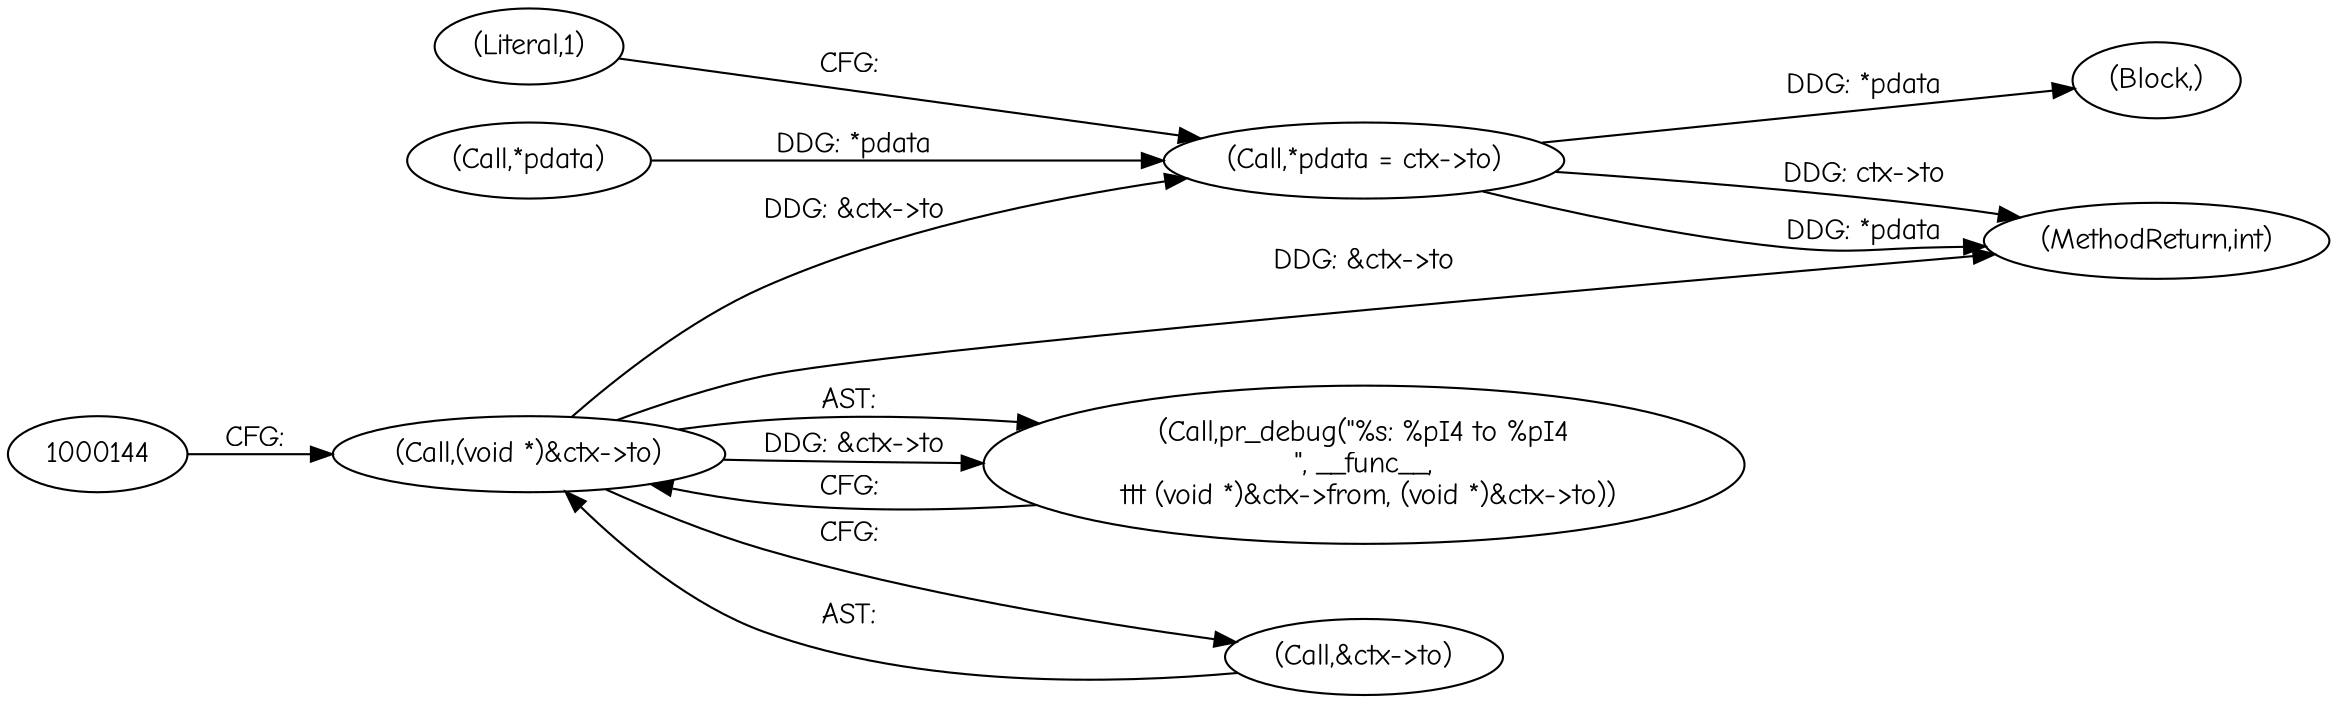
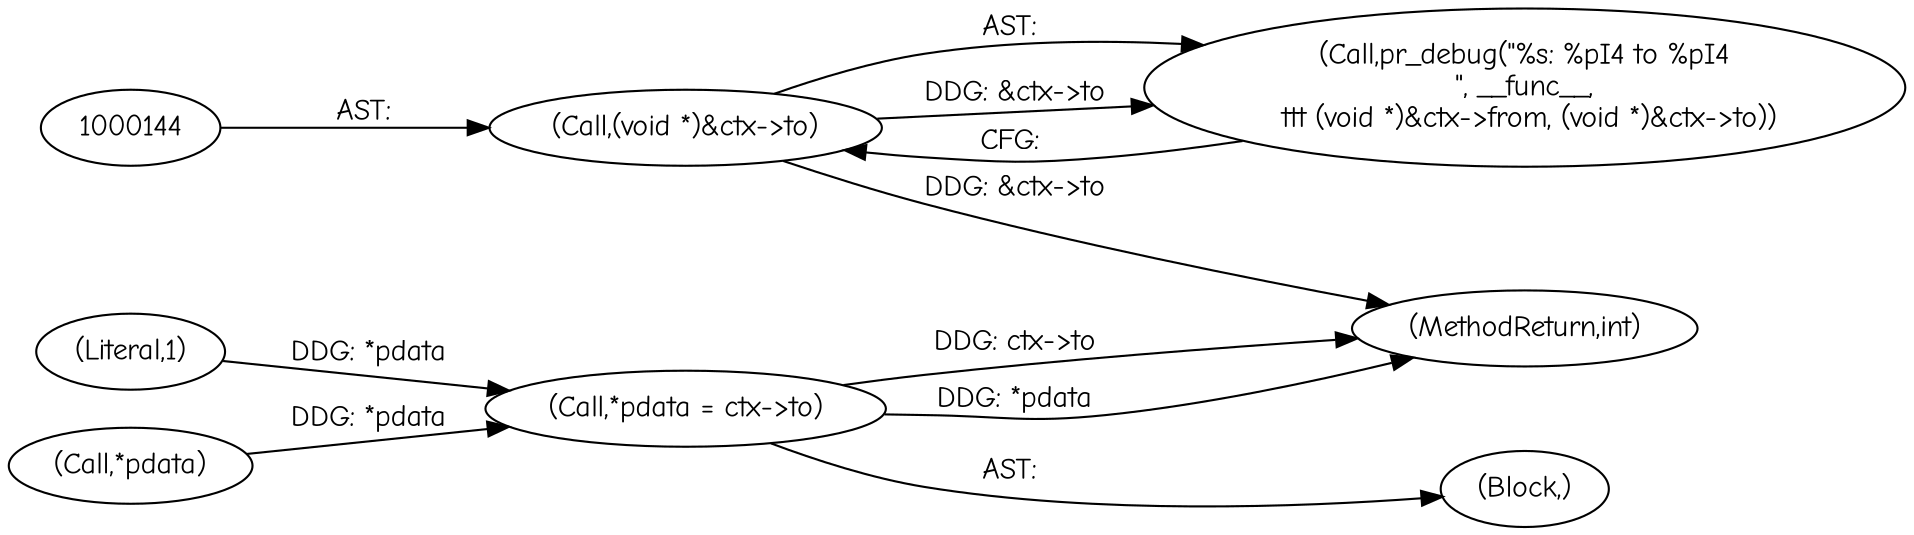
(854, 64) -> (369, 353)
(1864, 86) -> (1015, 471)
(849, 254) -> none
(260, 438) -> (369, 112)
(1364, 657) -> none
